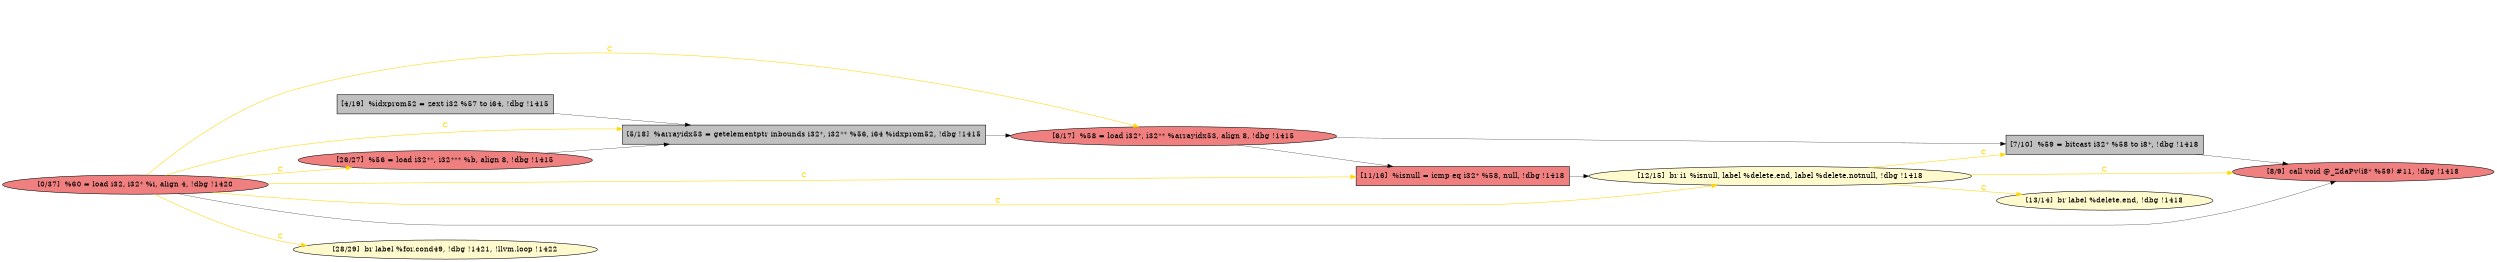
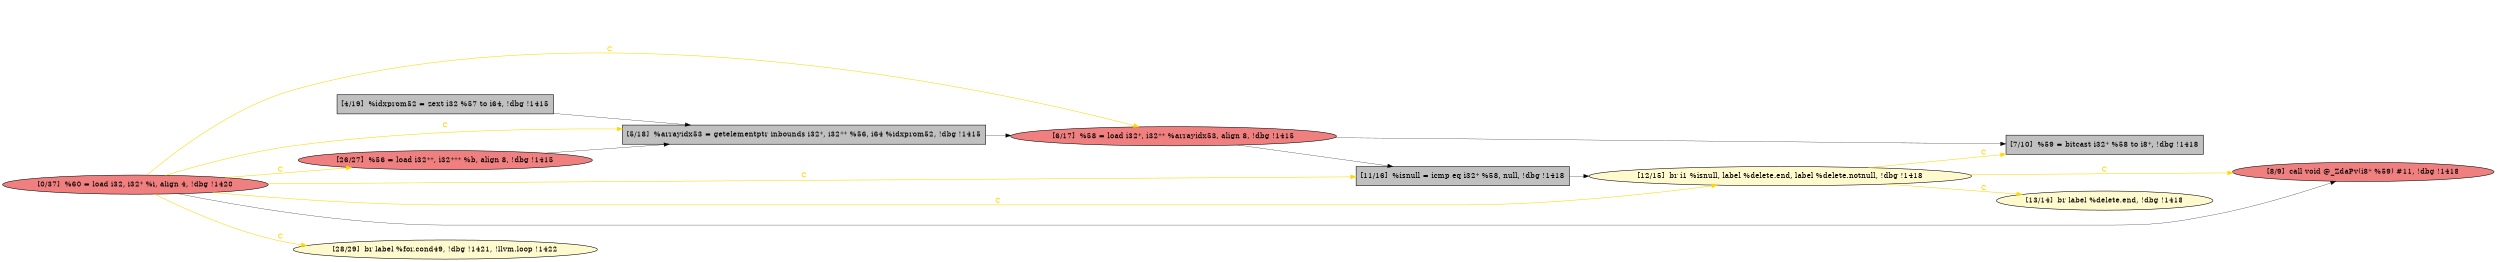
(2239, 159) -> none
(1463, 176) -> (1463, 176)
